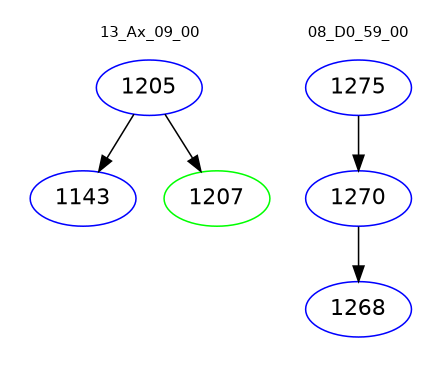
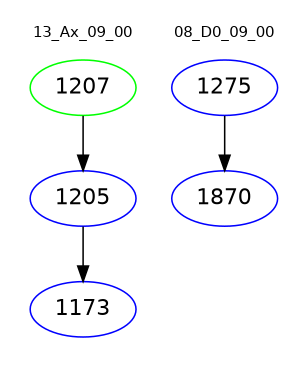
(359, 33) -> (225, 33)
(179, 136) -> (83, 136)
(83, 199) -> (83, 309)
(359, 199) -> (225, 199)
(359, 309) -> none
